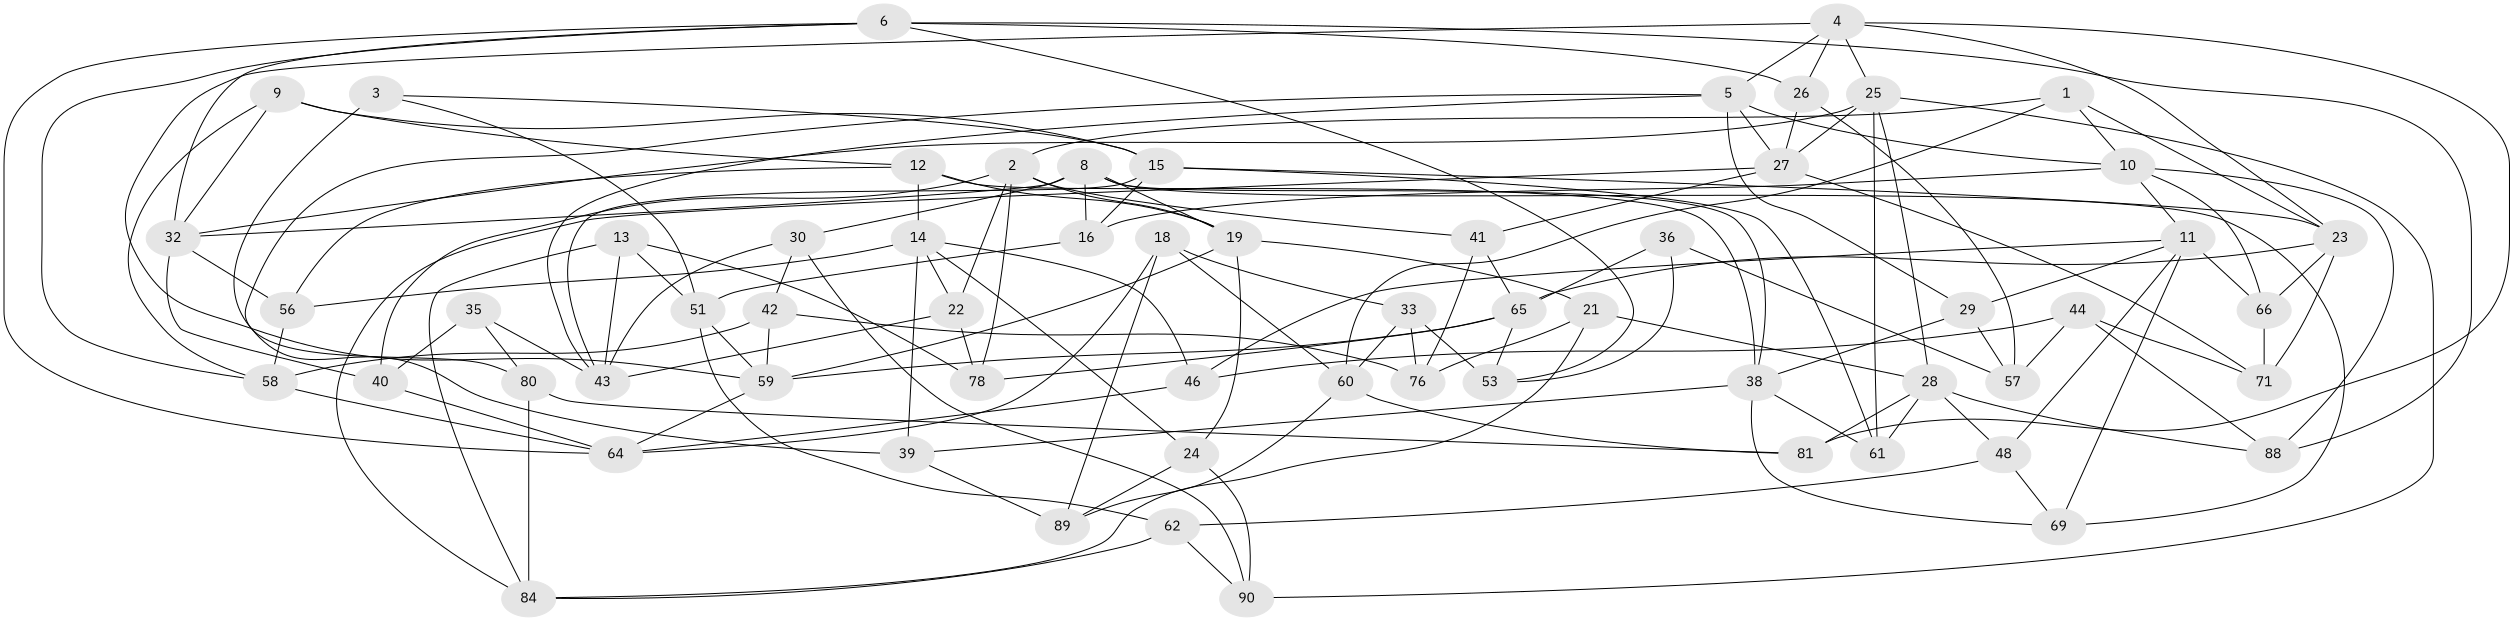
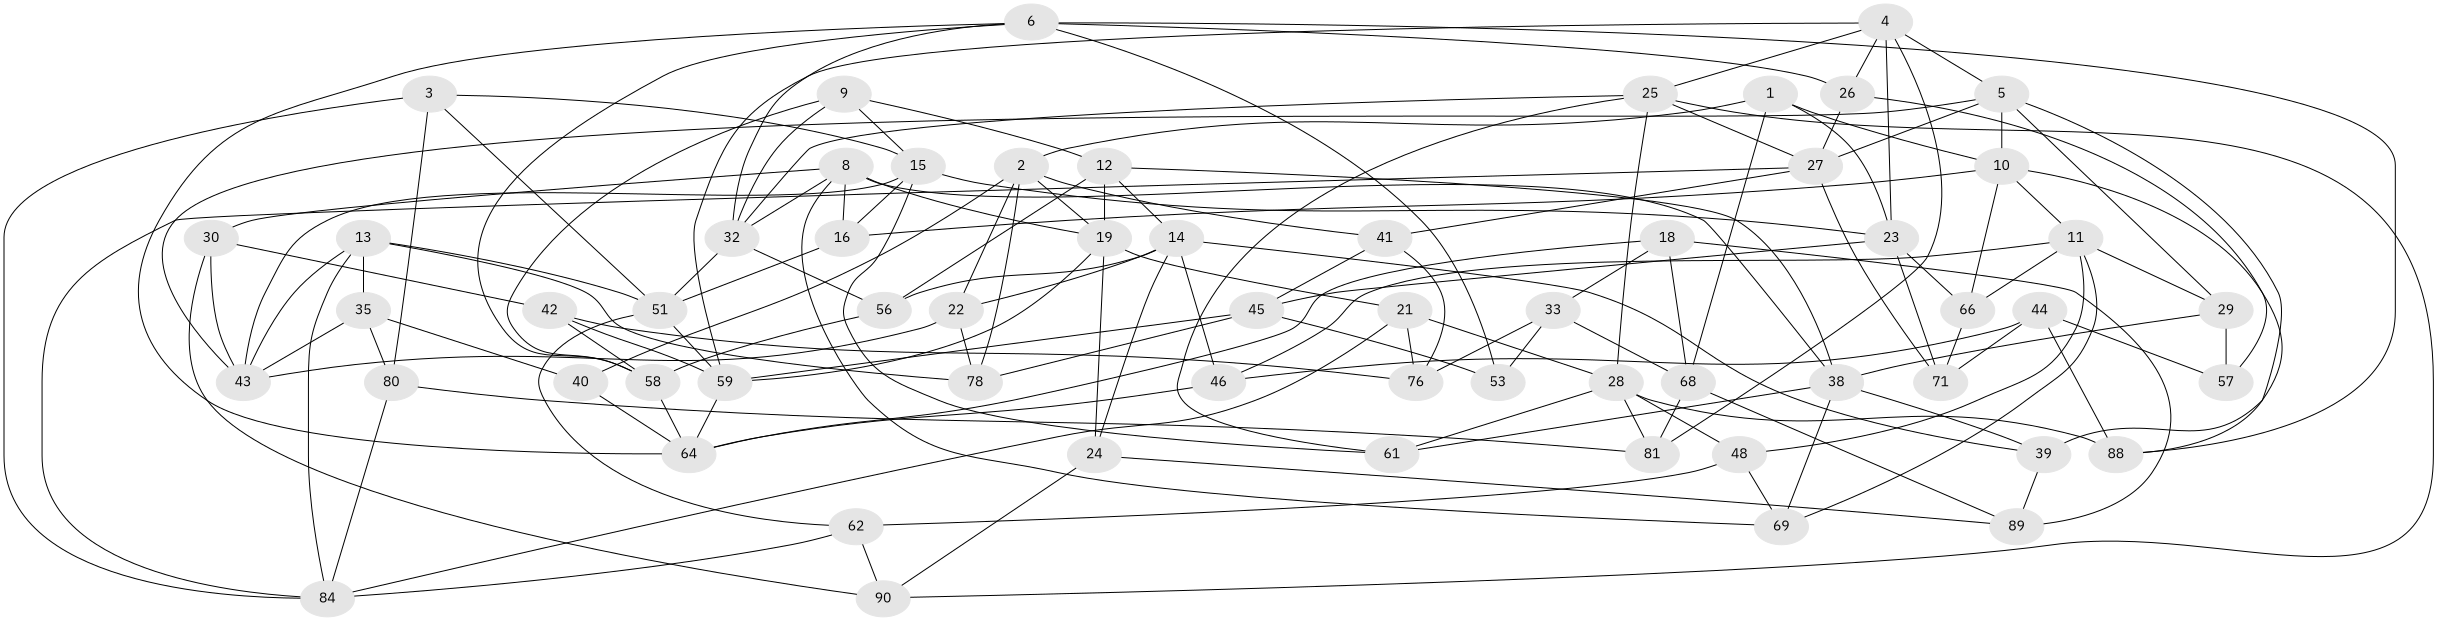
(1667, 238) -> none
none -> (364, 277)
none -> (4, 308)
(1519, 310) -> (1257, 310)
(231, 345) -> (692, 278)
(1346, 383) -> (1688, 383)
